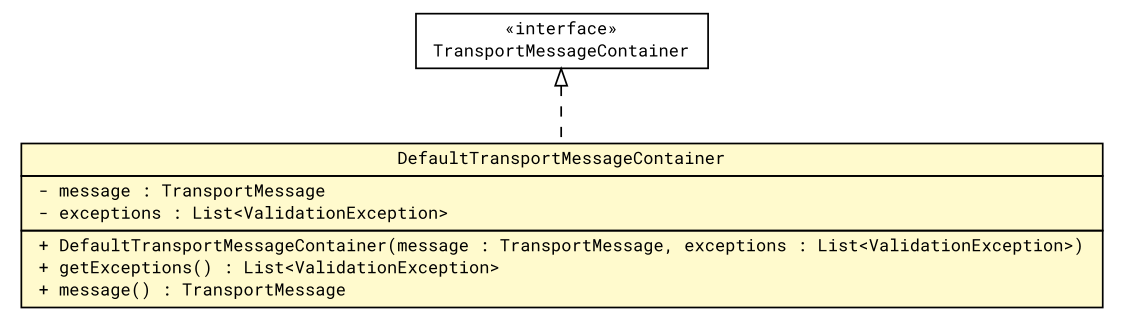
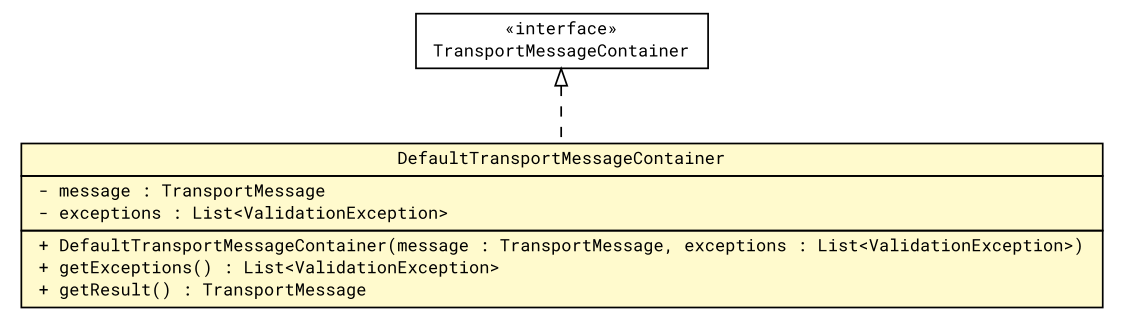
(193, 290) -> (203, 290)
